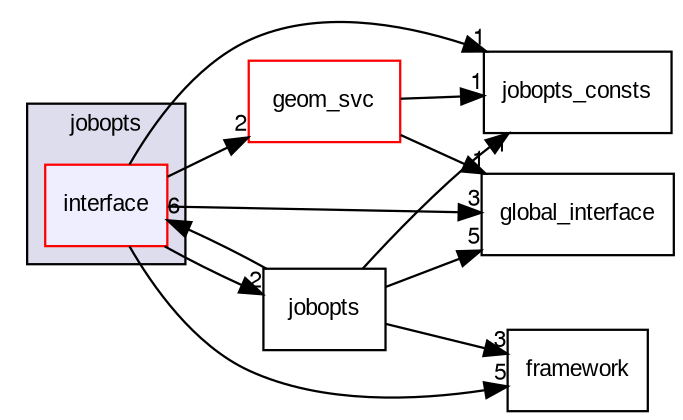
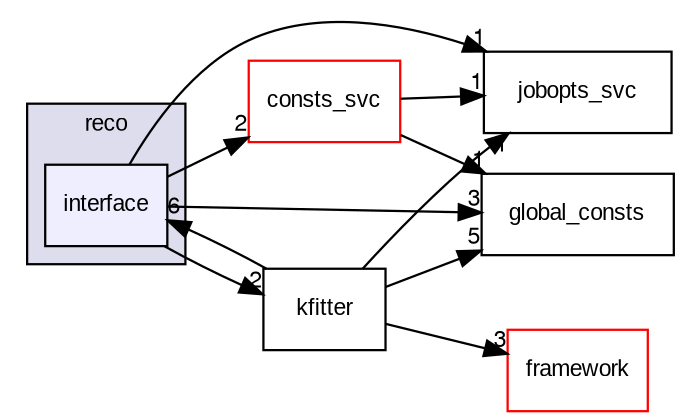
(578, 92) -> (578, 92)
(324, 101) -> (324, 101)
(106, 125) -> (106, 125)
(106, 205) -> (106, 205)
(578, 214) -> (578, 214)
(324, 309) -> (324, 309)
(578, 370) -> (578, 370)
(279, 382) -> none
